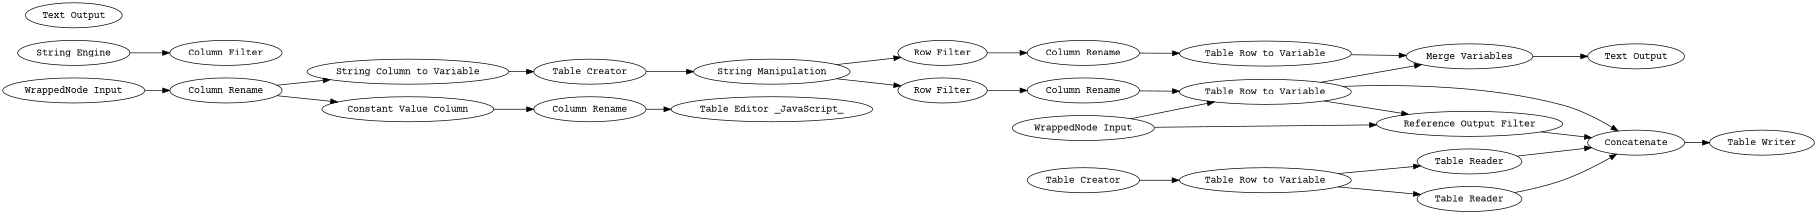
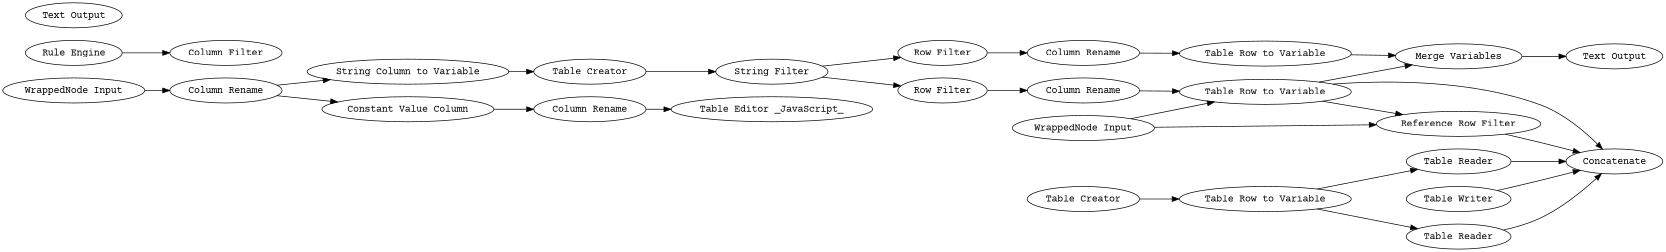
(74, 53) -> (74, 53)
(772, 72) -> (772, 72)
(1469, 124) -> (1459, 124)
(1694, 143) -> (1535, 182)
